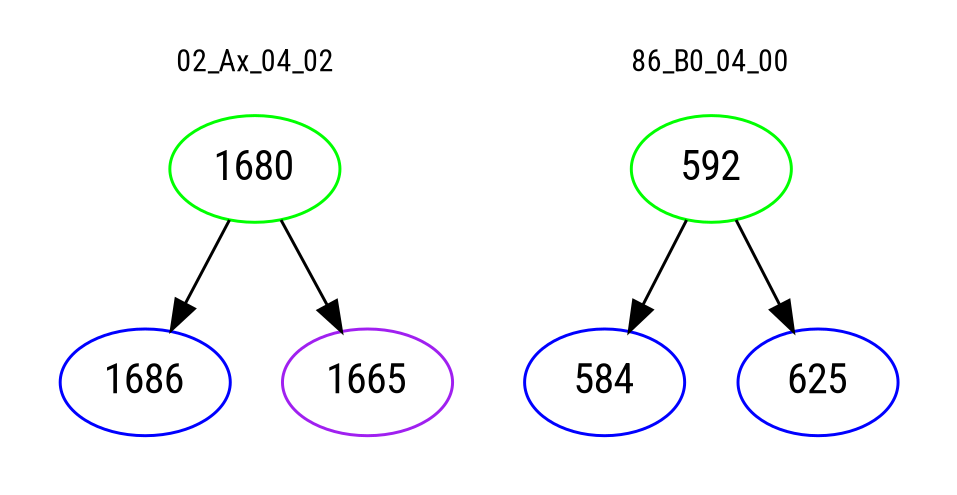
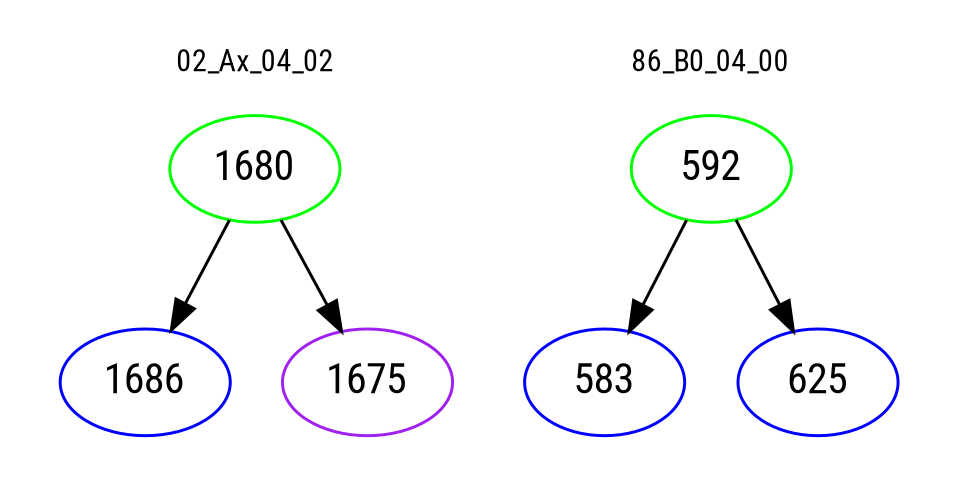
(368, 382) -> (368, 382)
(605, 382) -> (605, 382)
